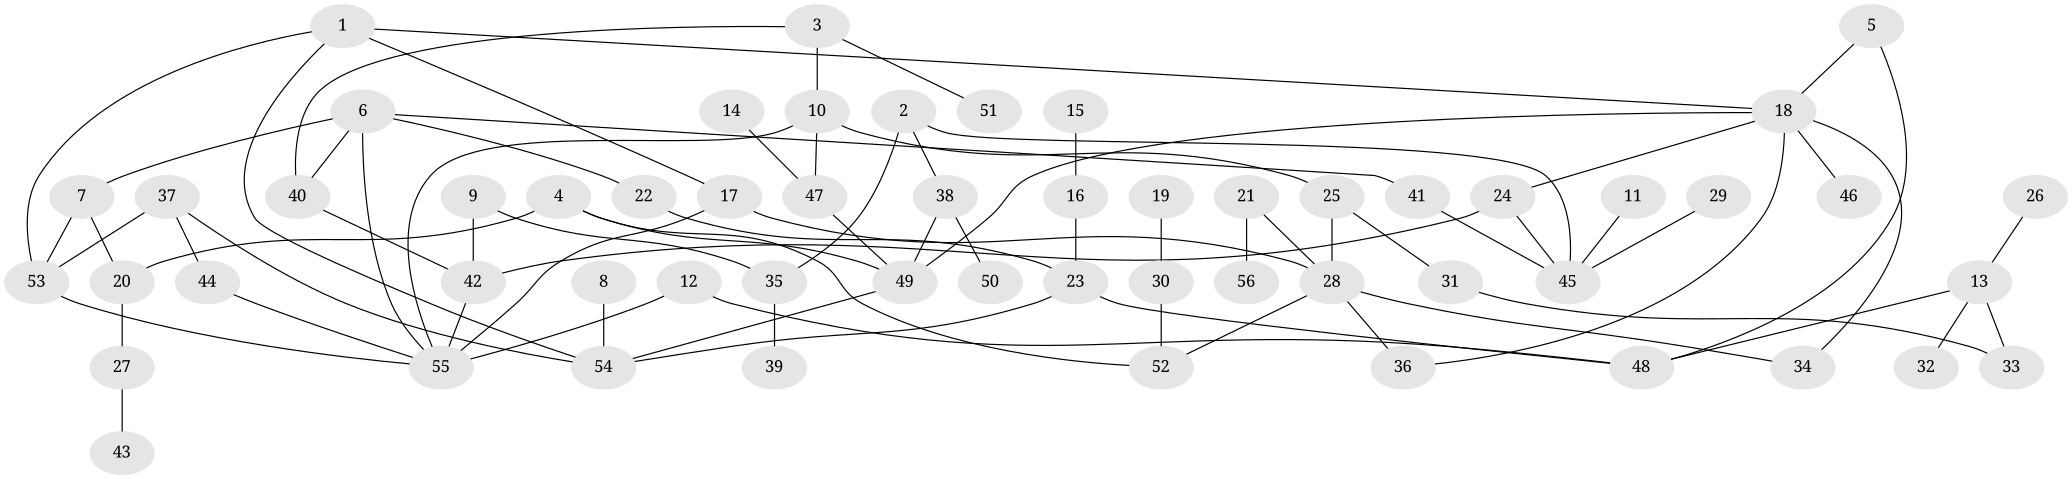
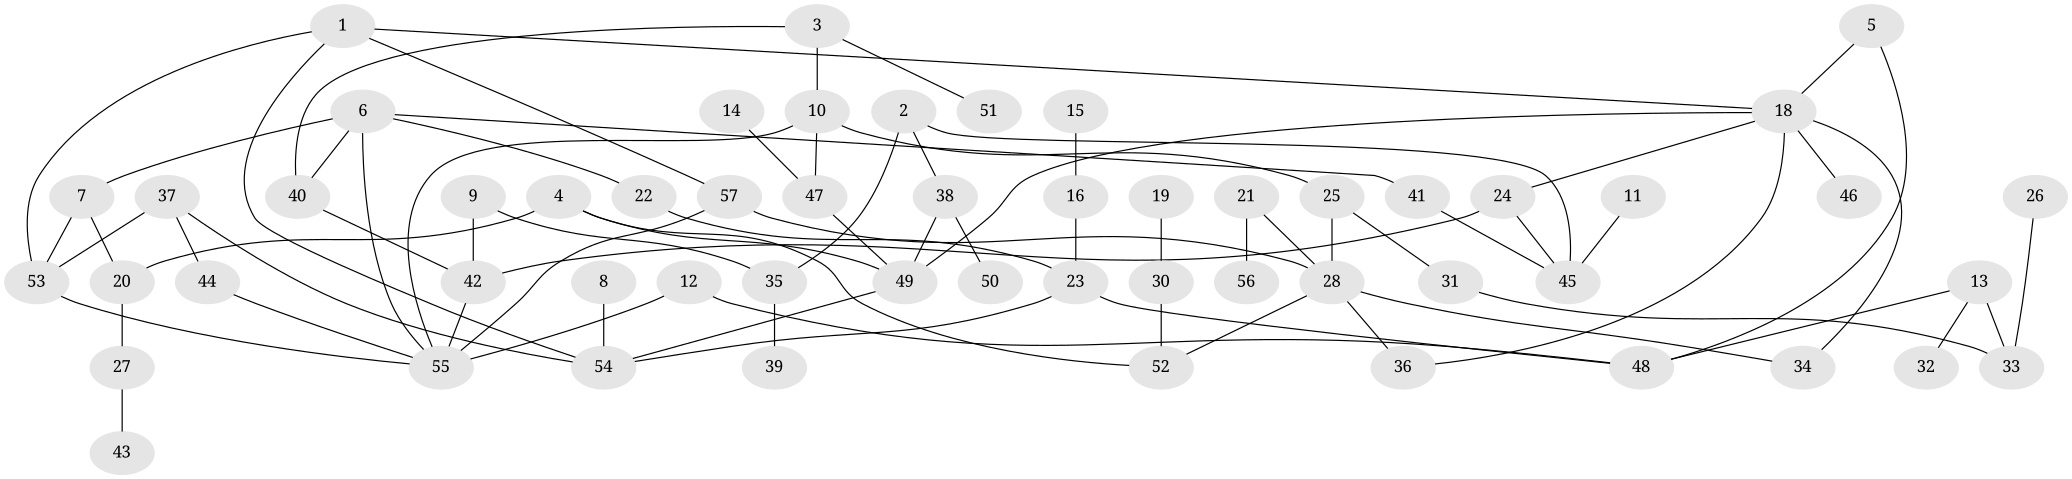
(729, 197) -> (729, 197)
(1719, 197) -> none
(2007, 240) -> (2025, 282)
